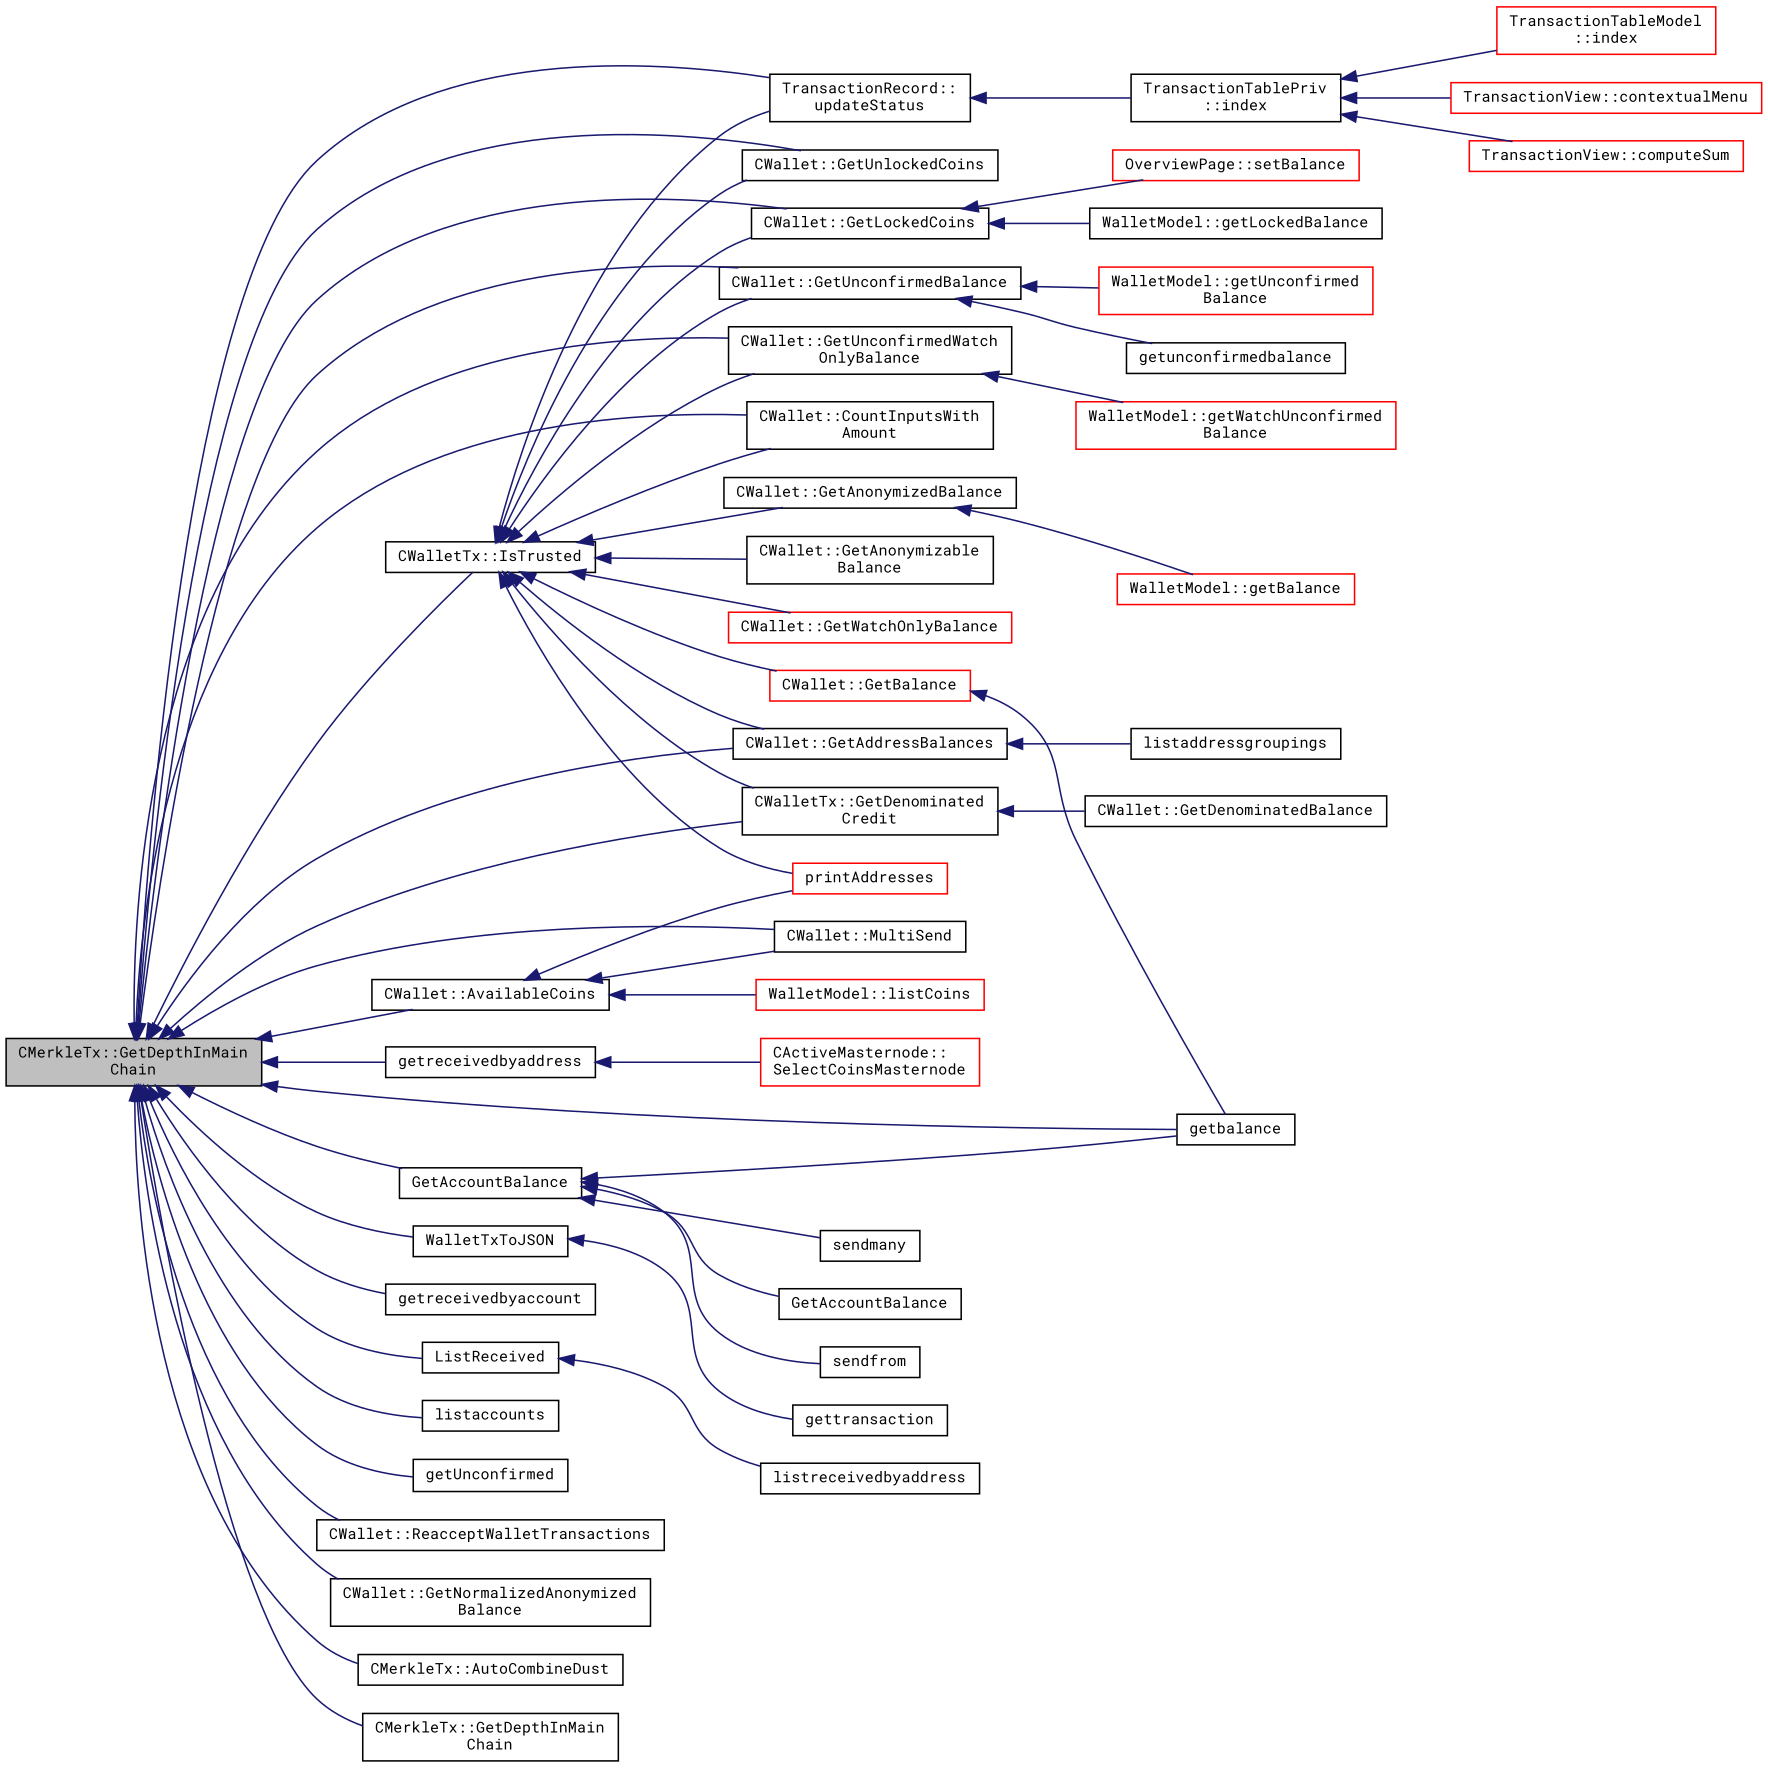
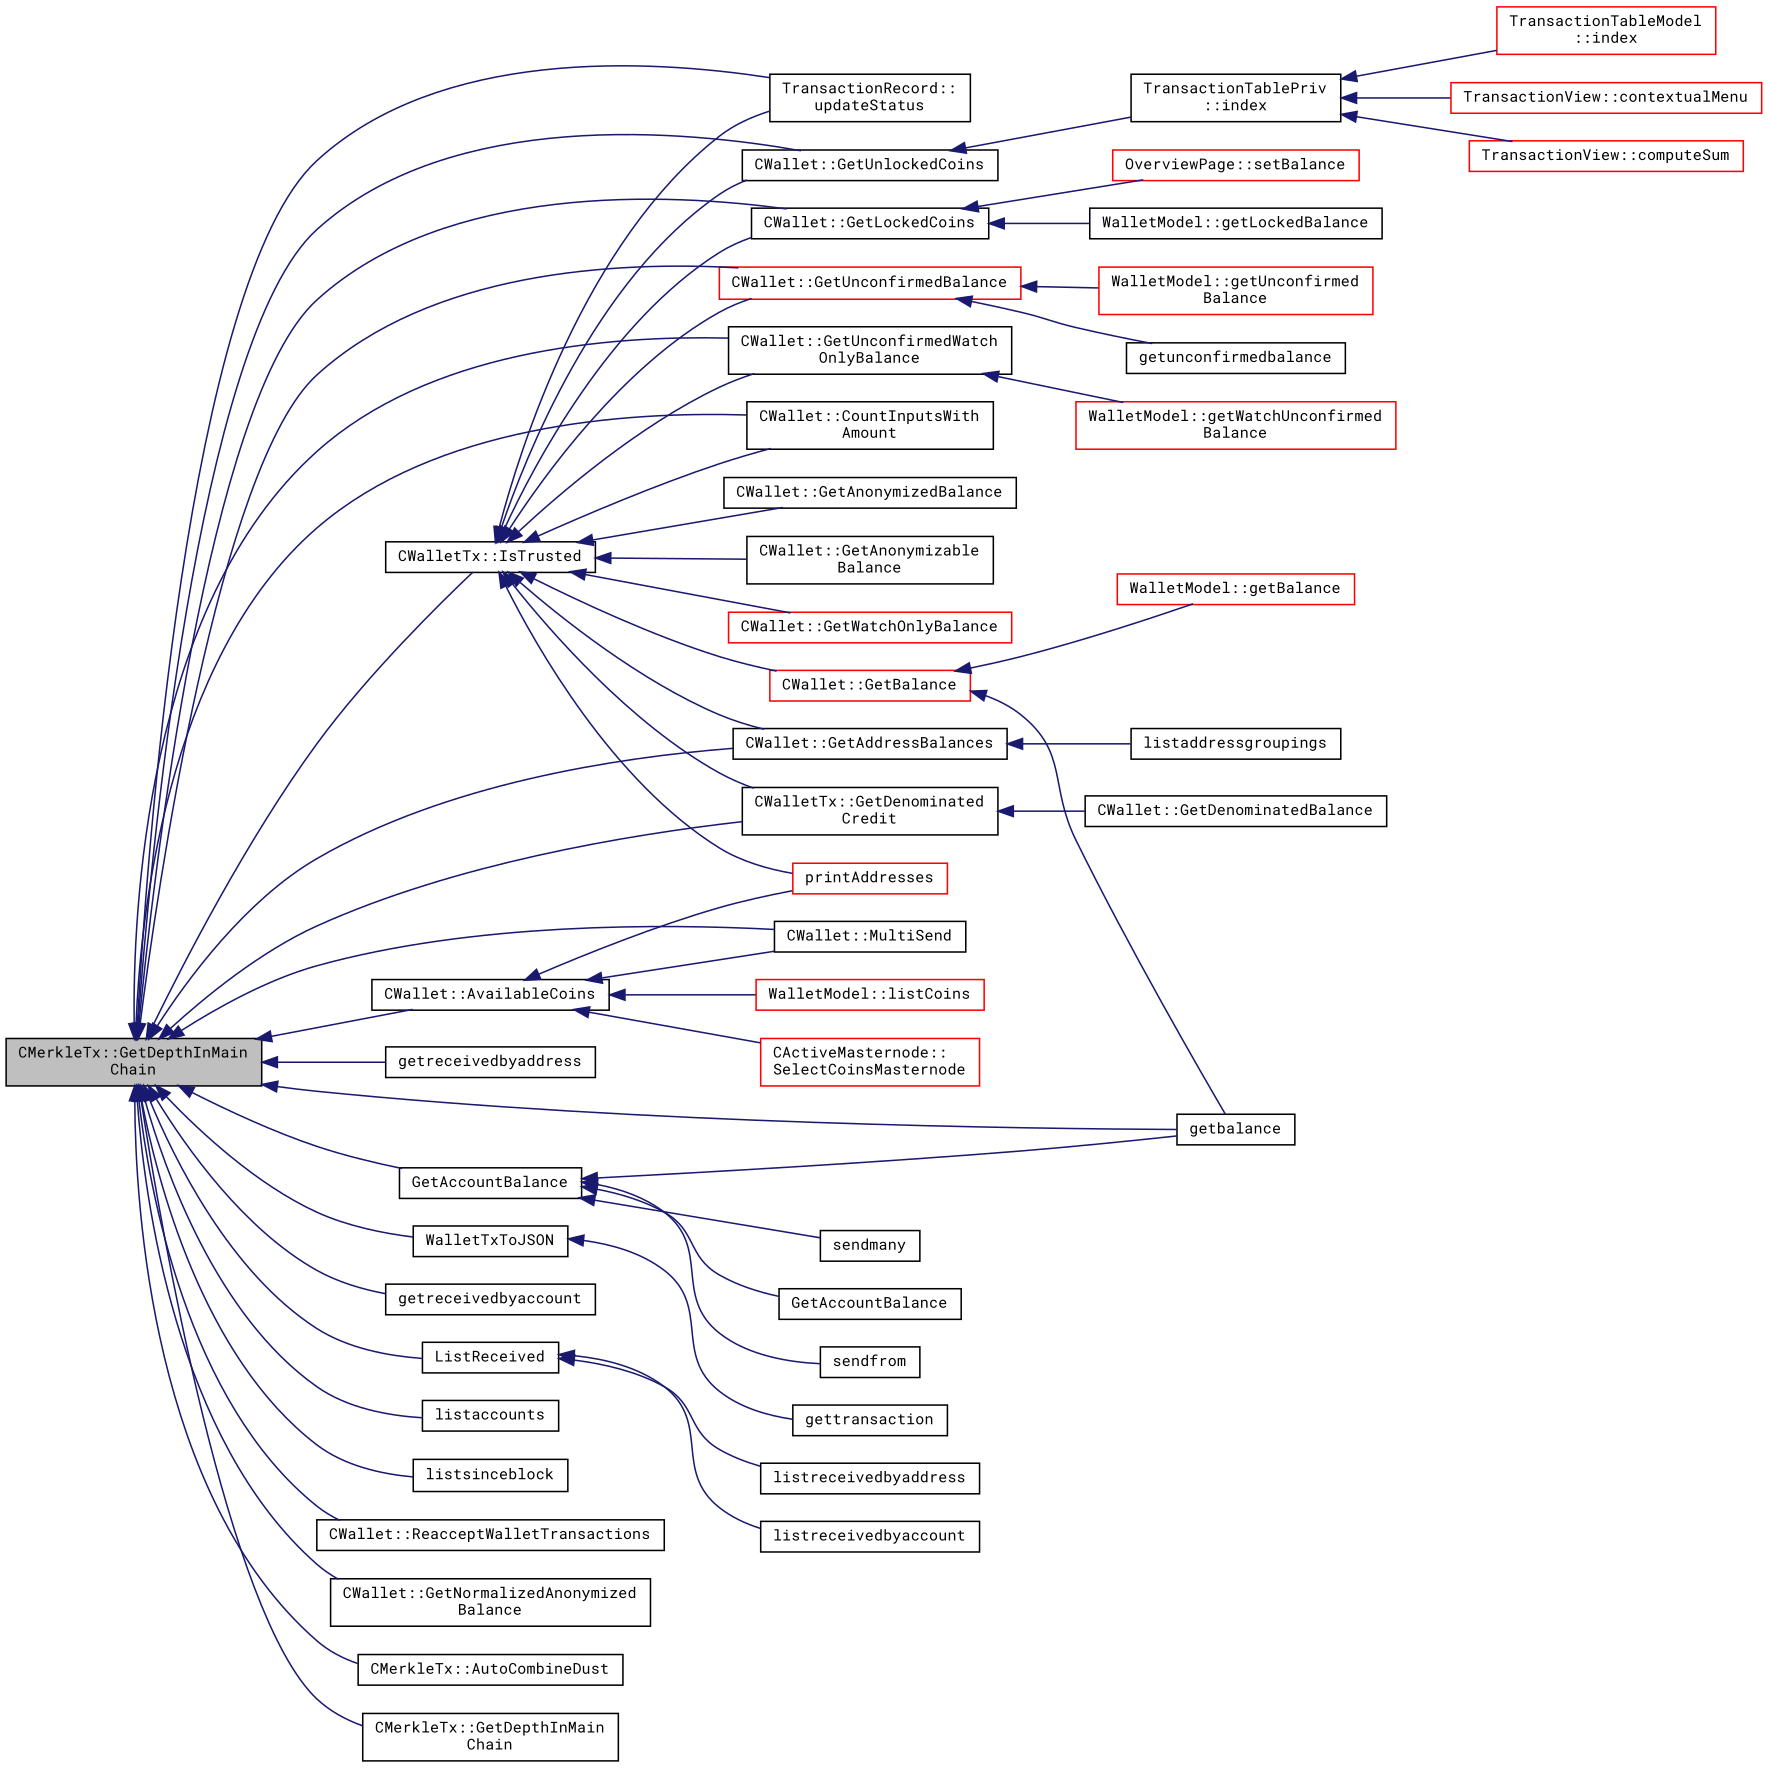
(1059, 98) -> (1048, 132)
(870, 283) -> (870, 283)
(1083, 539) -> (1083, 639)
(686, 1062) -> (675, 1028)
(491, 1475) -> (491, 1475)
none -> (870, 1537)
